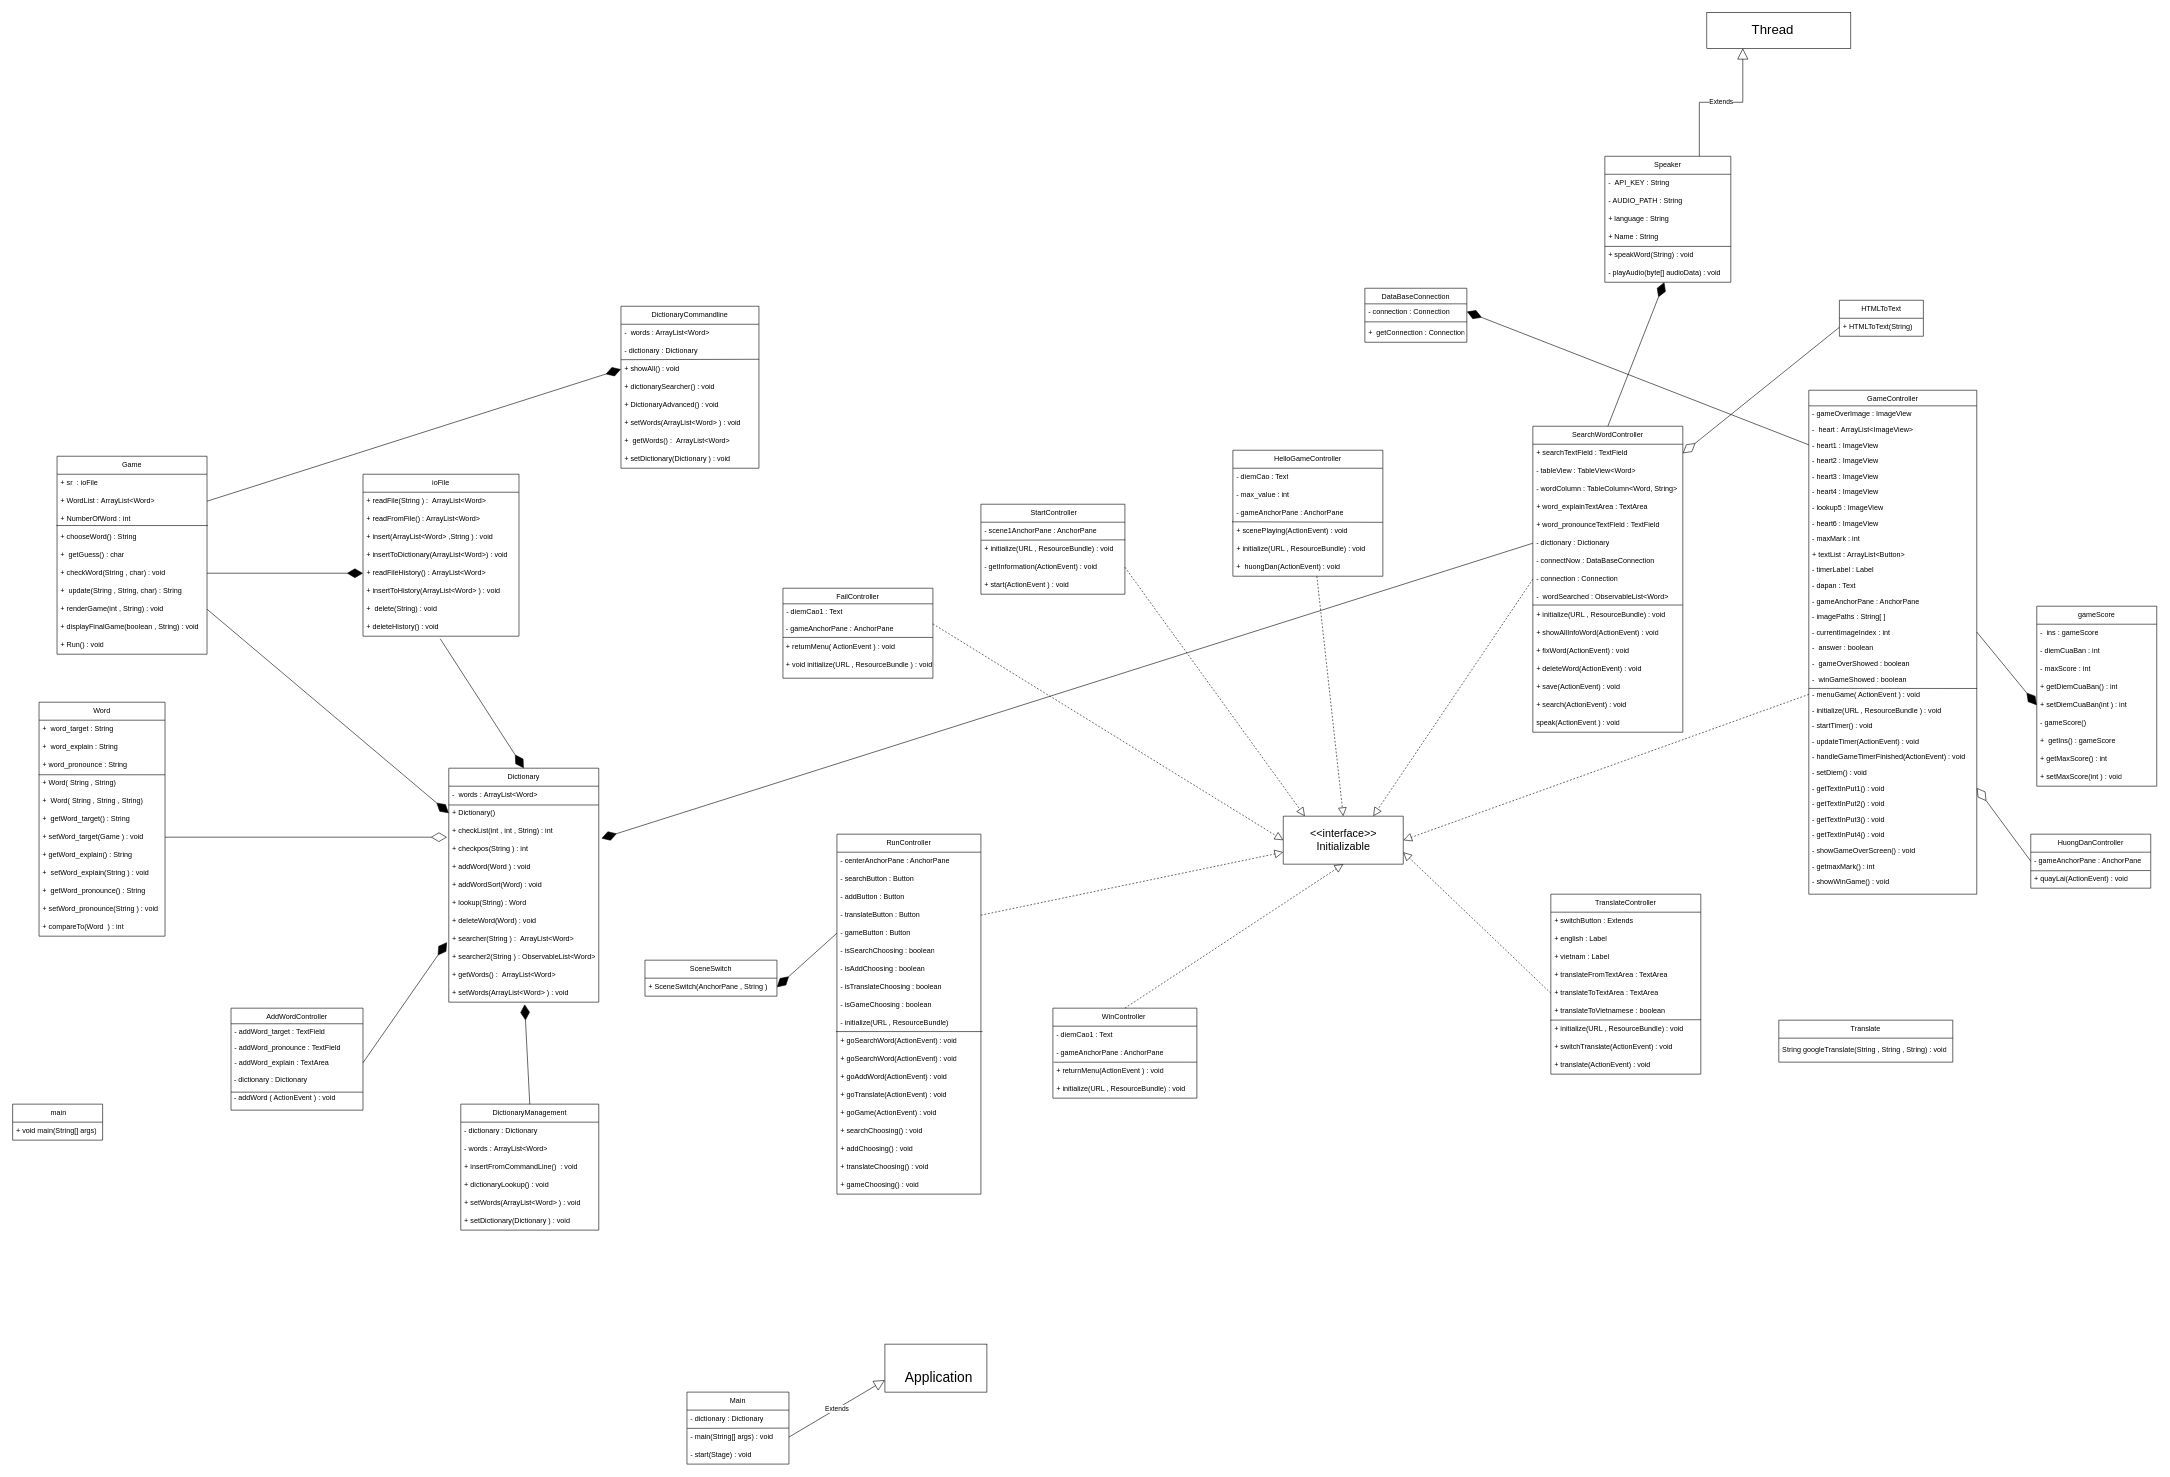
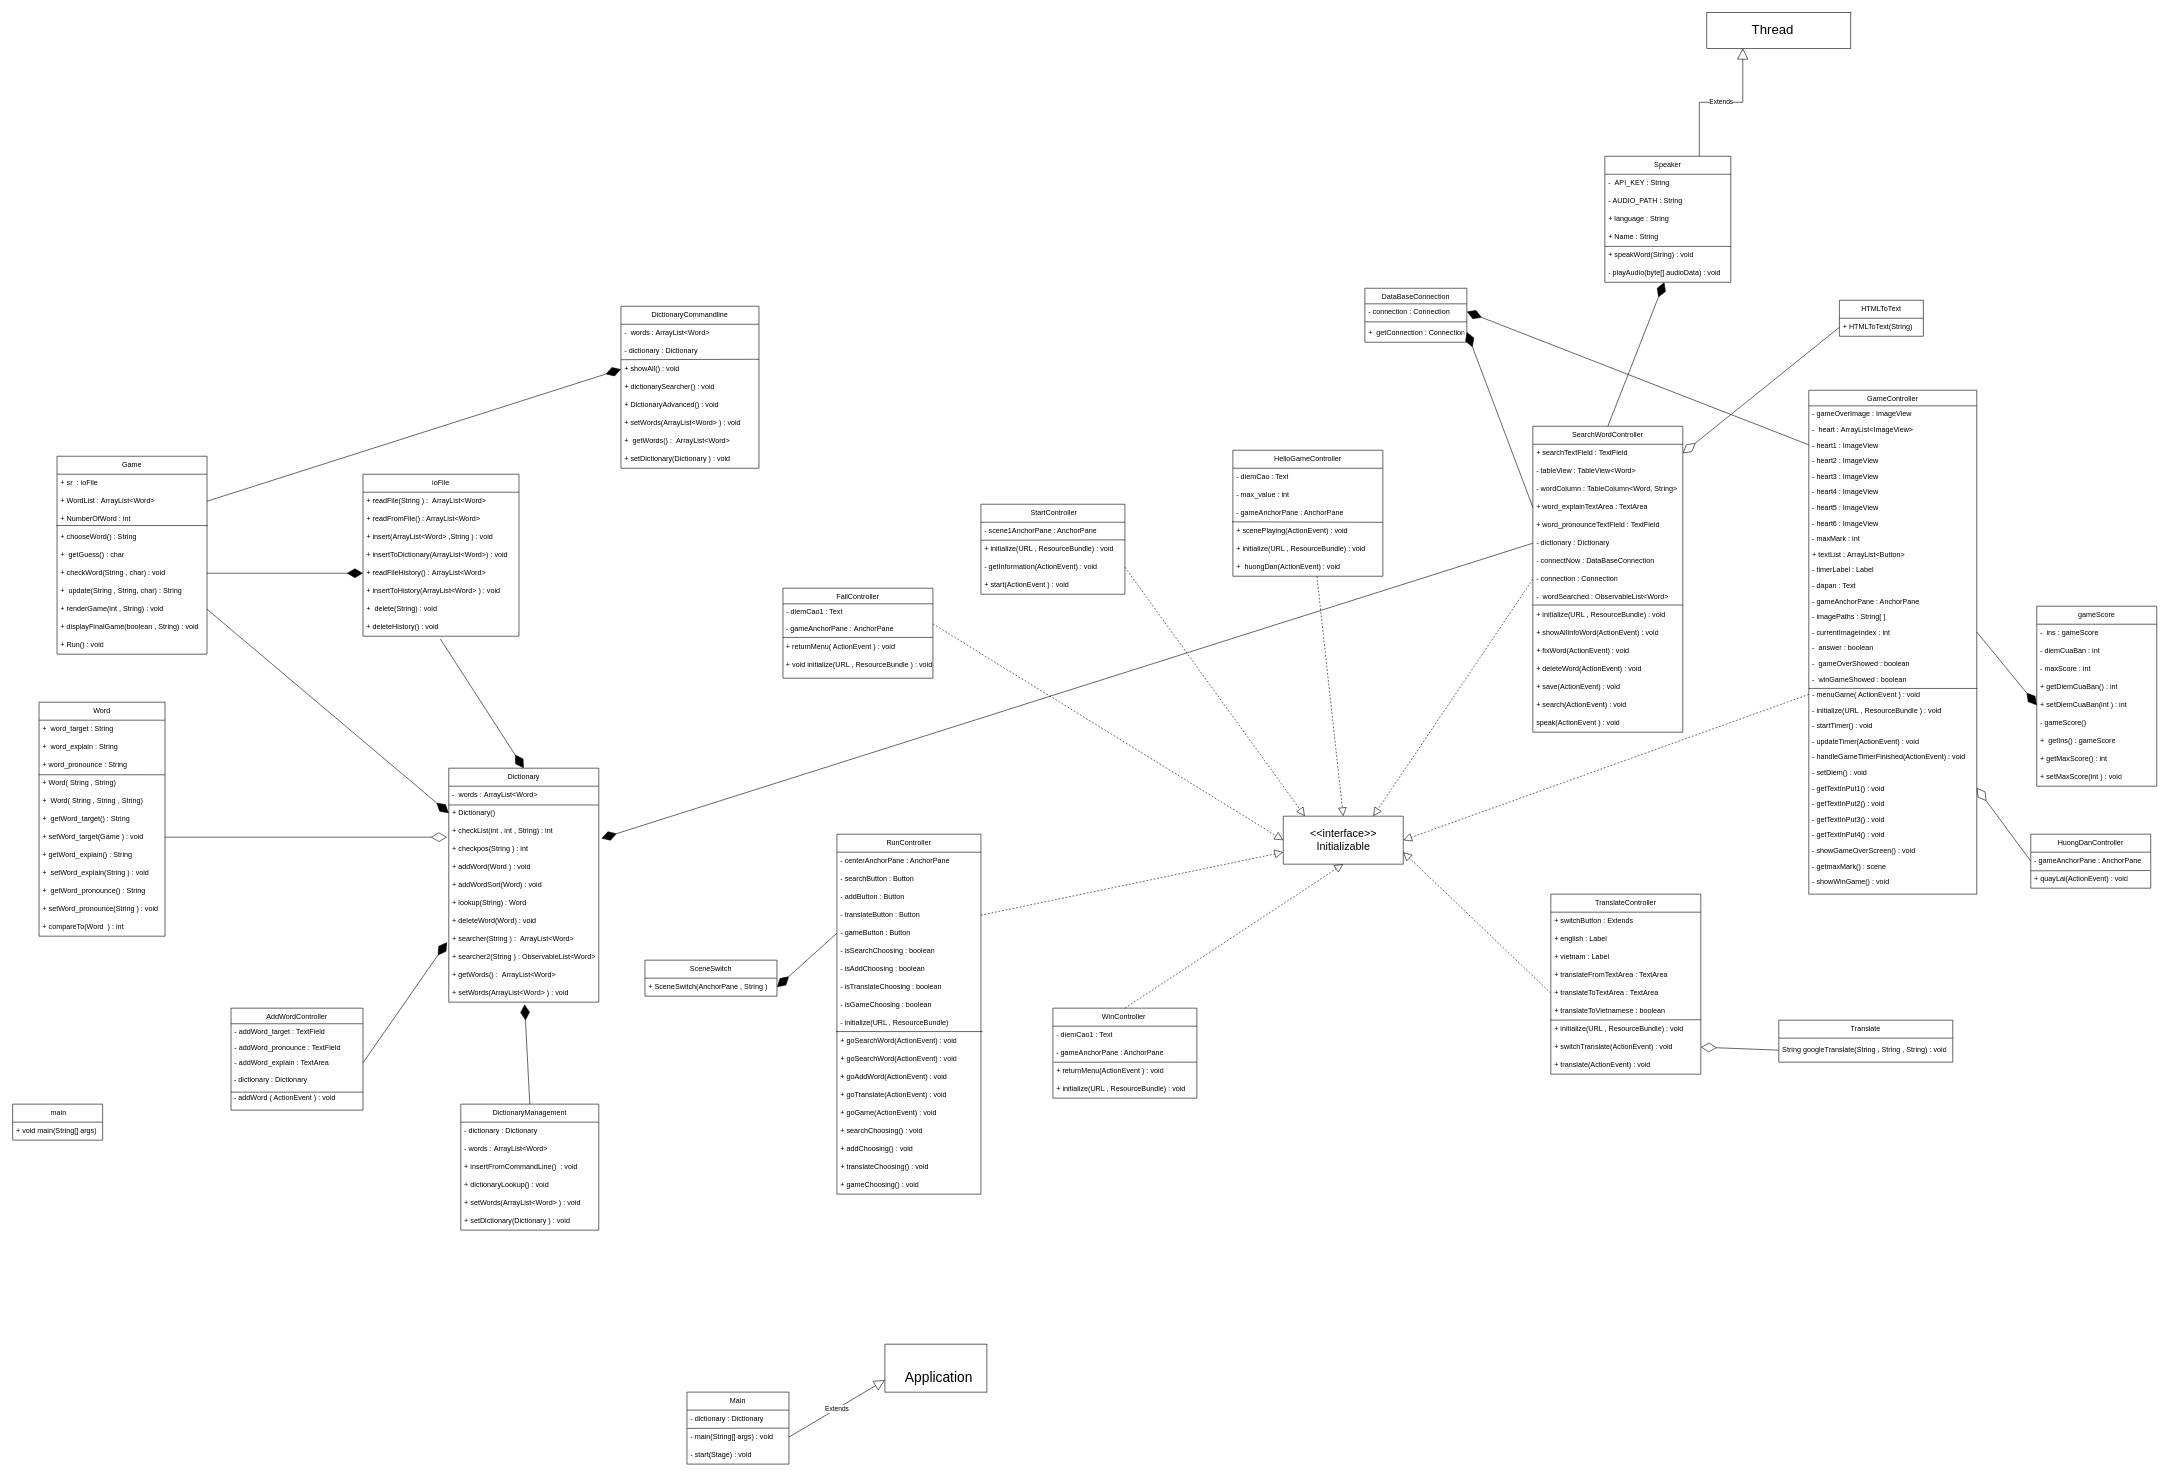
none -> (1501, 424)
(1850, 508) -> (1849, 508)
(1849, 866) -> (1854, 866)
none -> (1746, 1049)
